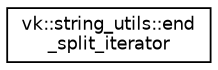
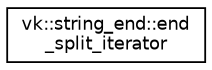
(109, 35) -> (106, 35)
